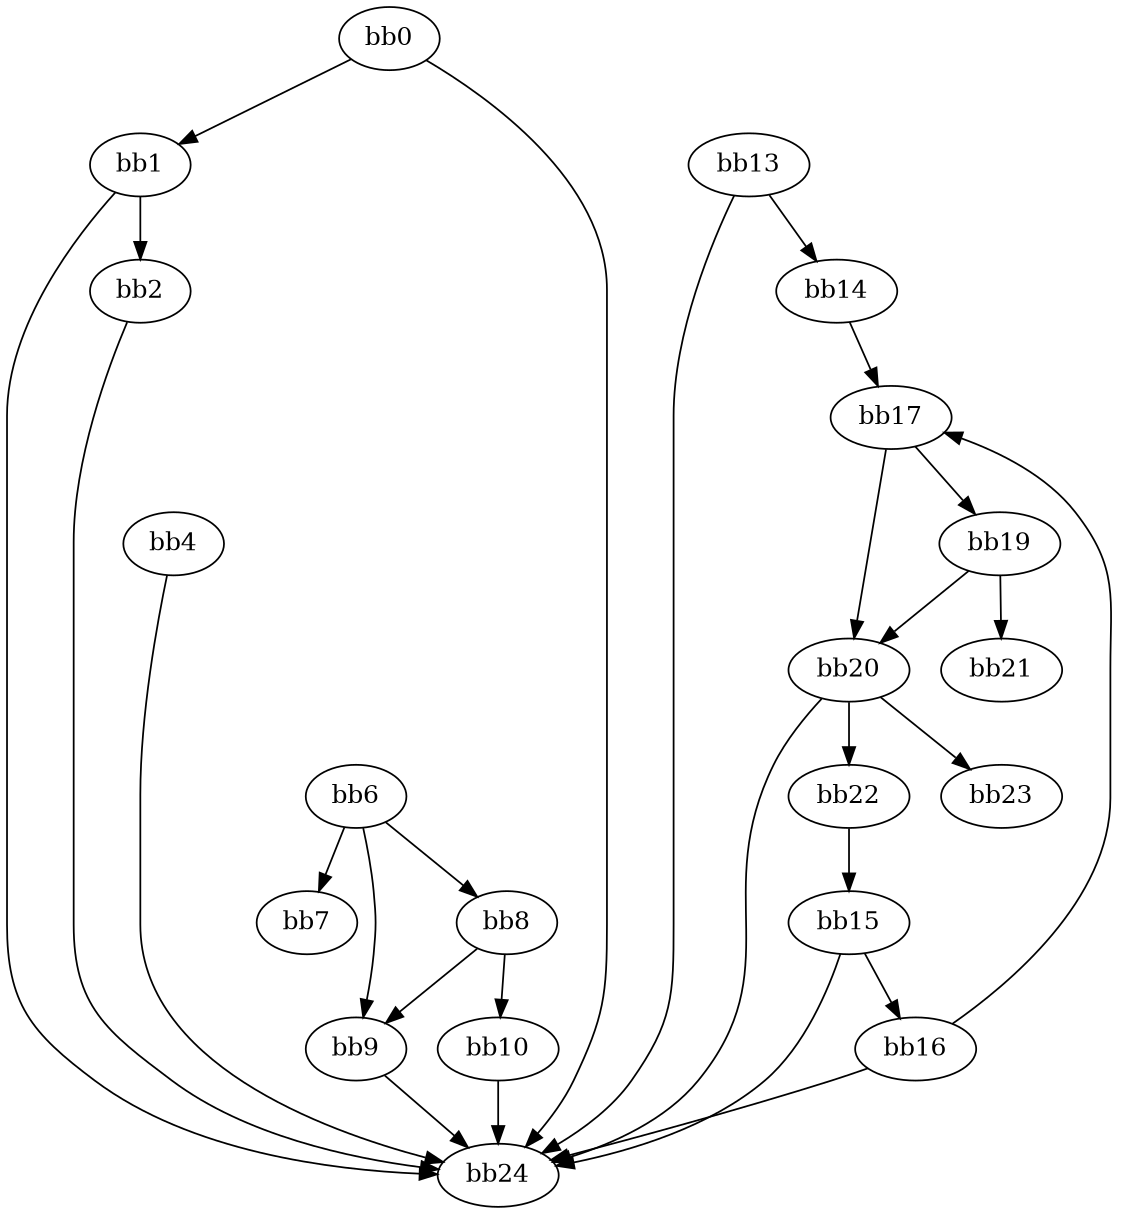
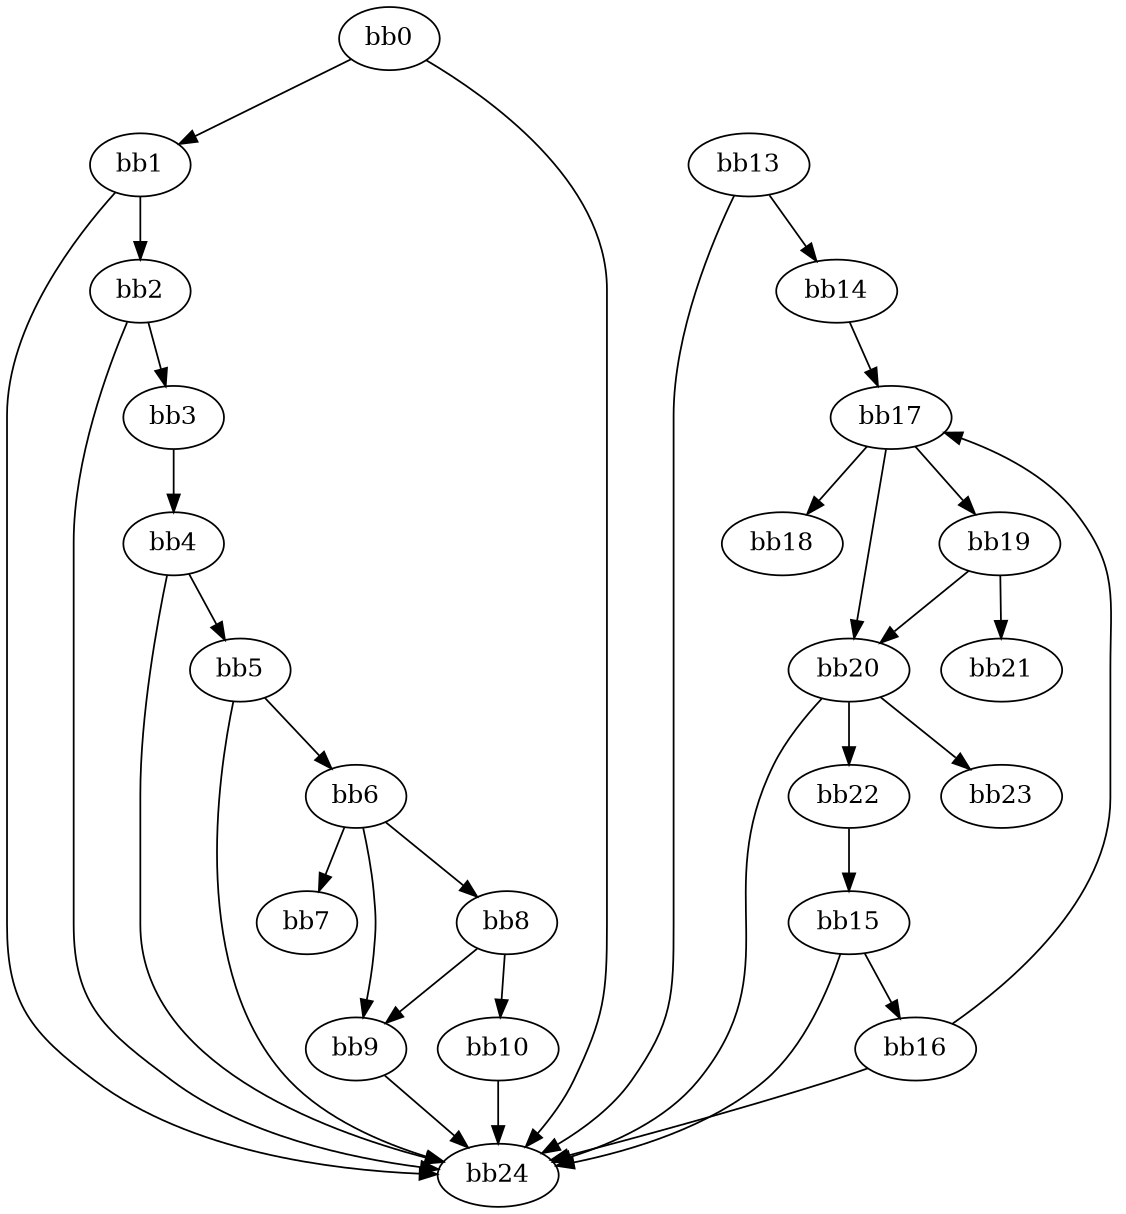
none -> (174, 417)
none -> (782, 544)
none -> (240, 670)
